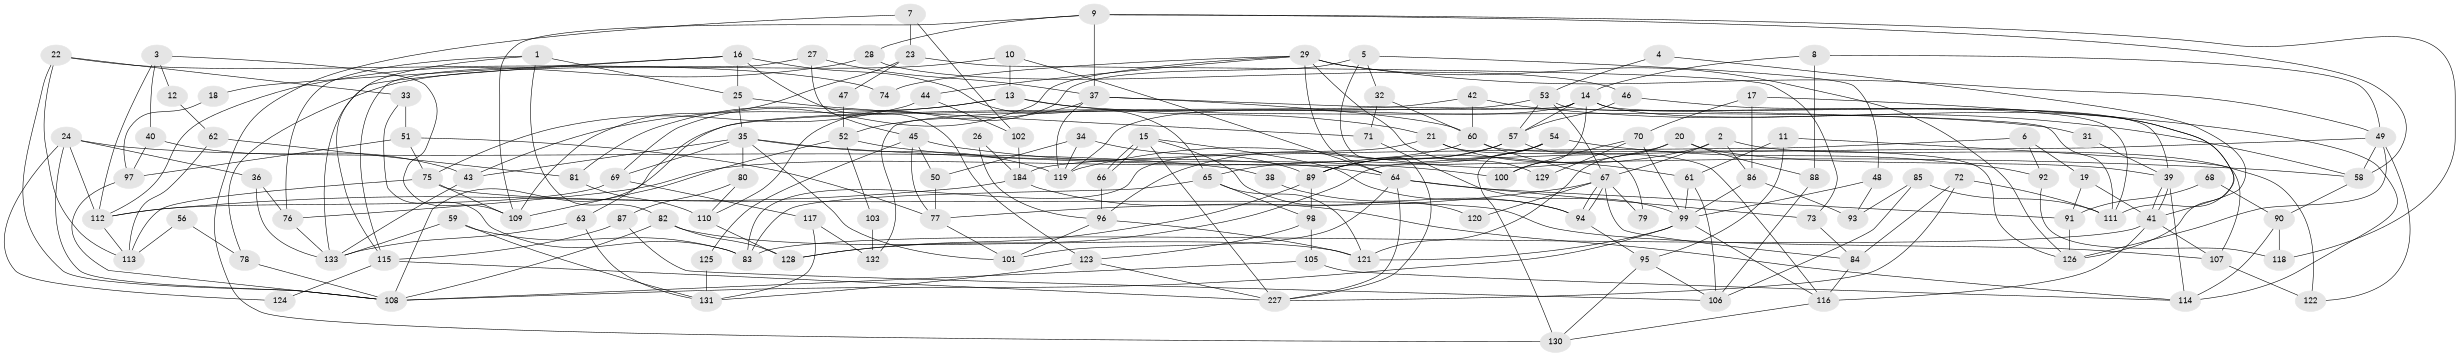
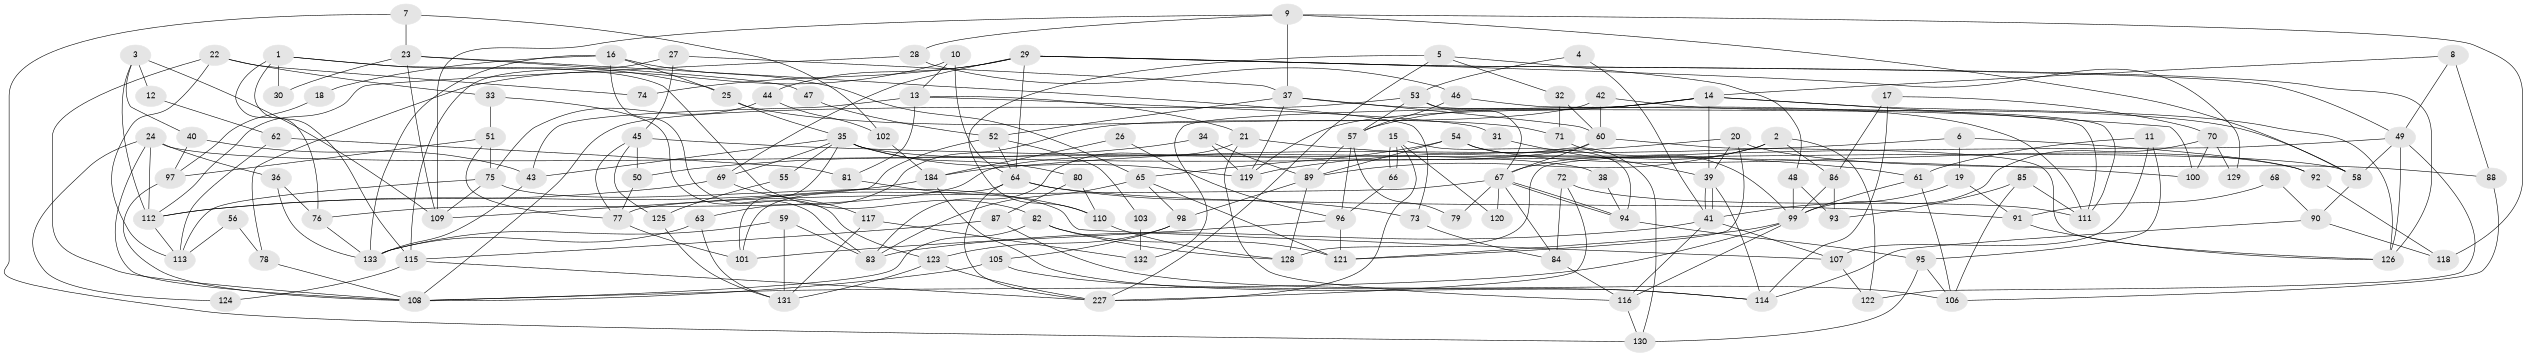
none -> (278, 96)
none -> (784, 178)
